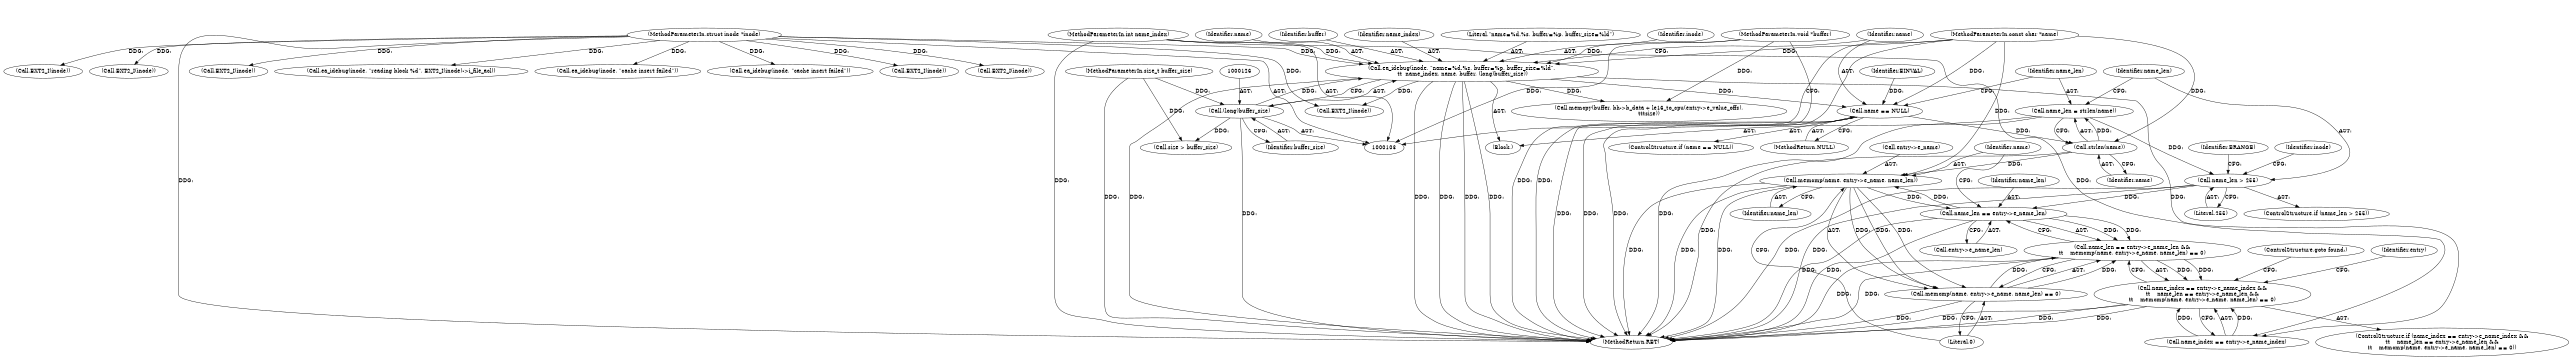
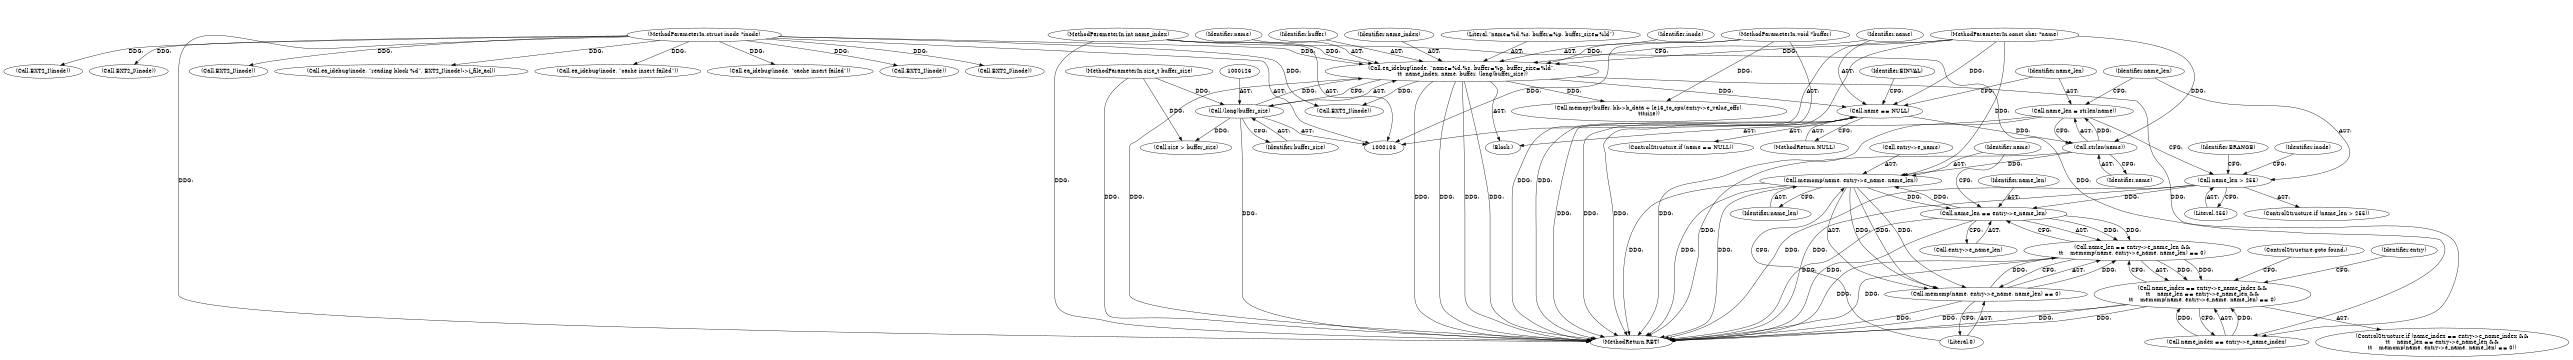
(1814, 91) -> (1814, 91)
(1897, 91) -> (1897, 91)
(2177, 148) -> (2177, 148)
